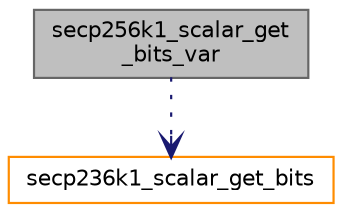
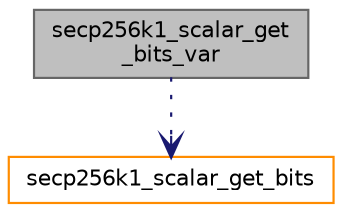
(171, 180) -> (171, 180)
